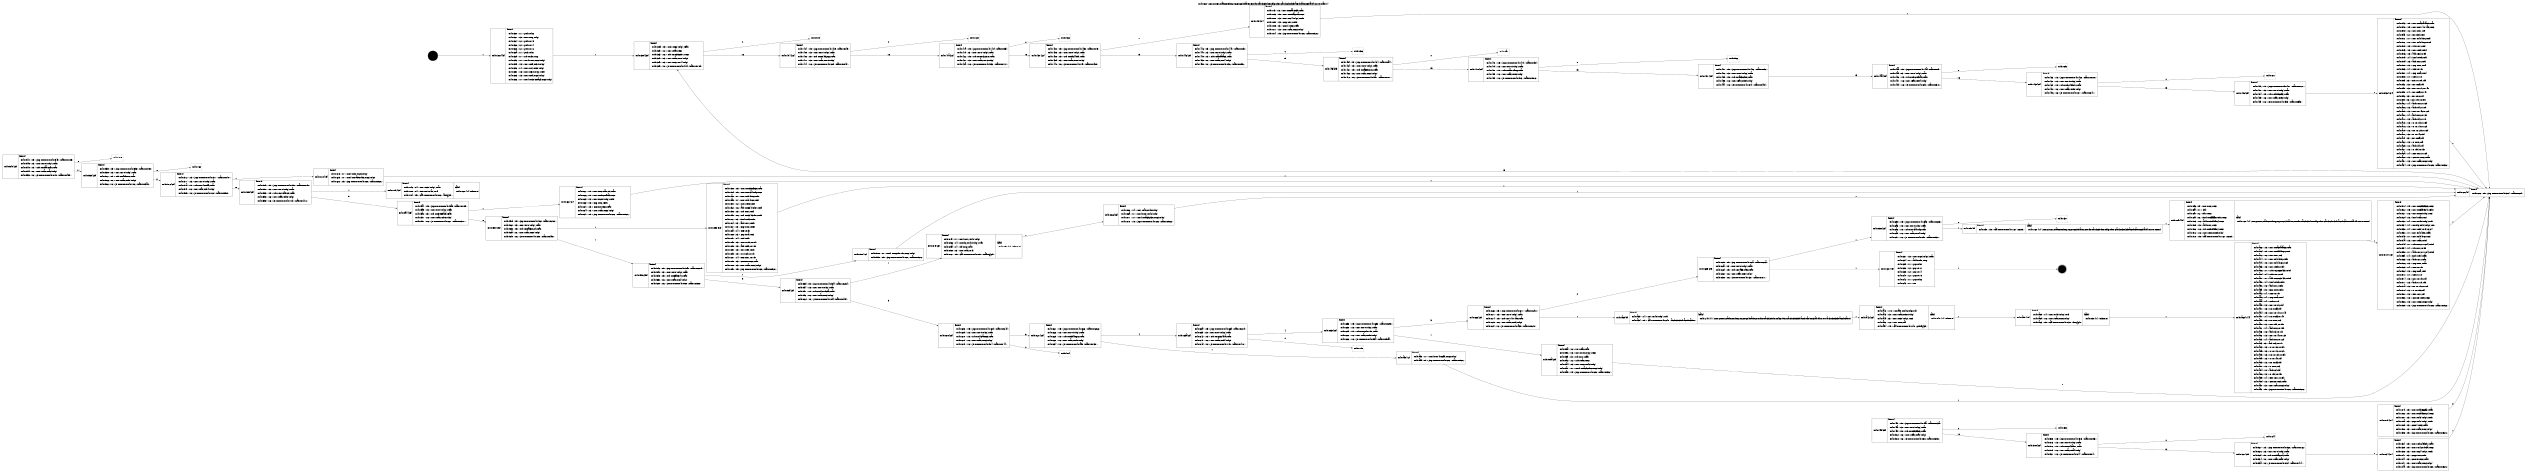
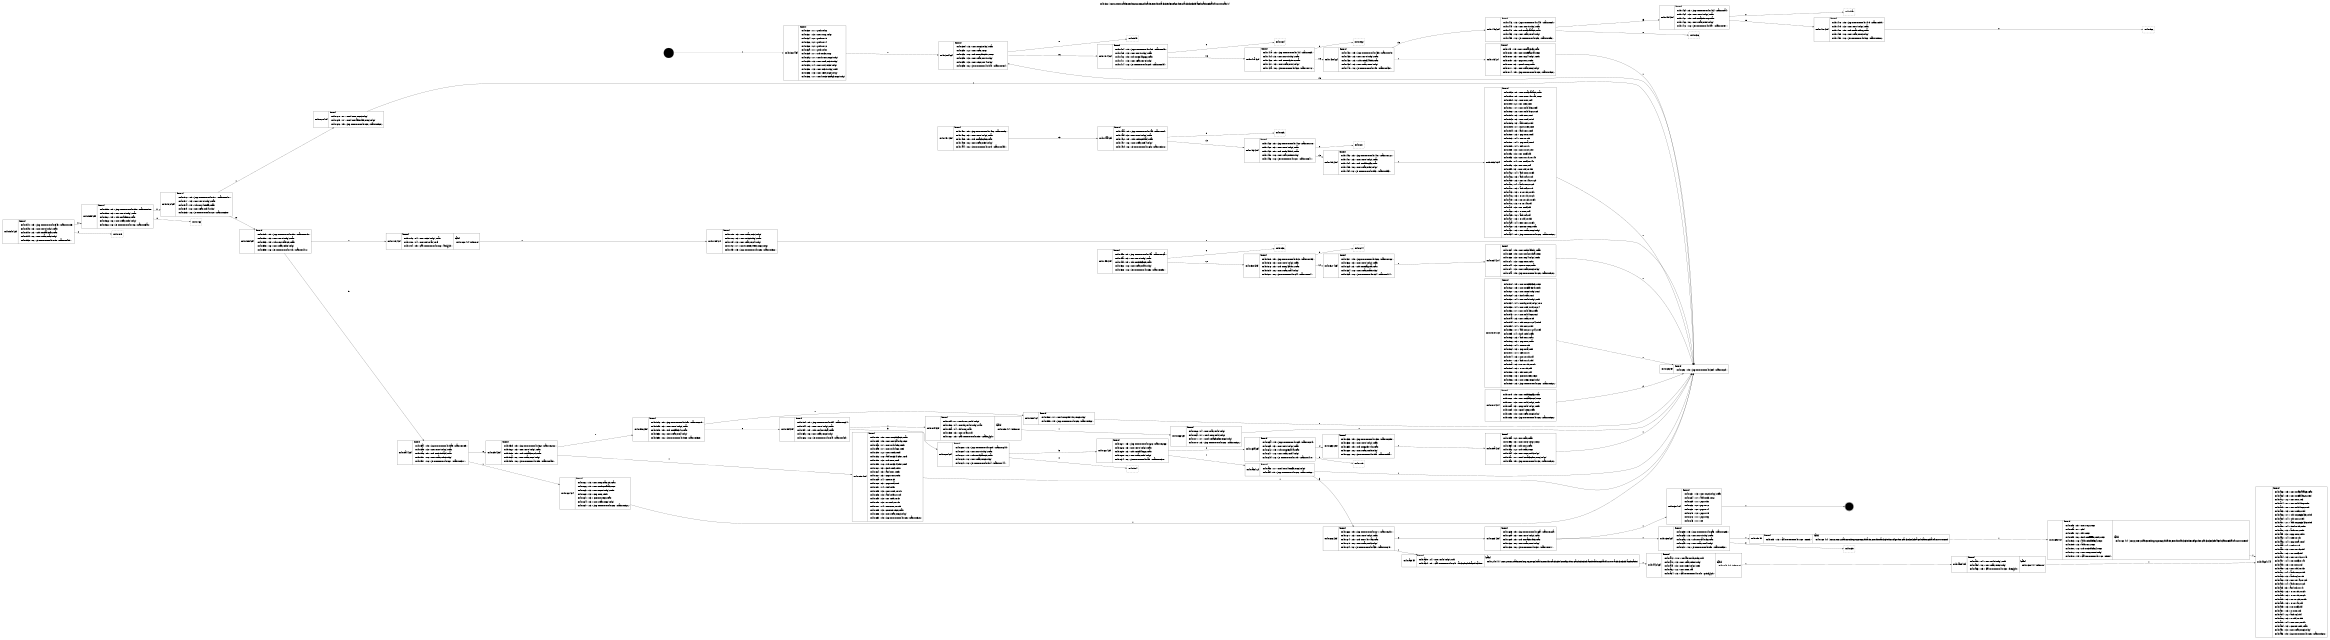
(1618, 73) -> none
none -> (742, 241)
(2371, 241) -> (2252, 556)
(1430, 324) -> (1336, 498)
